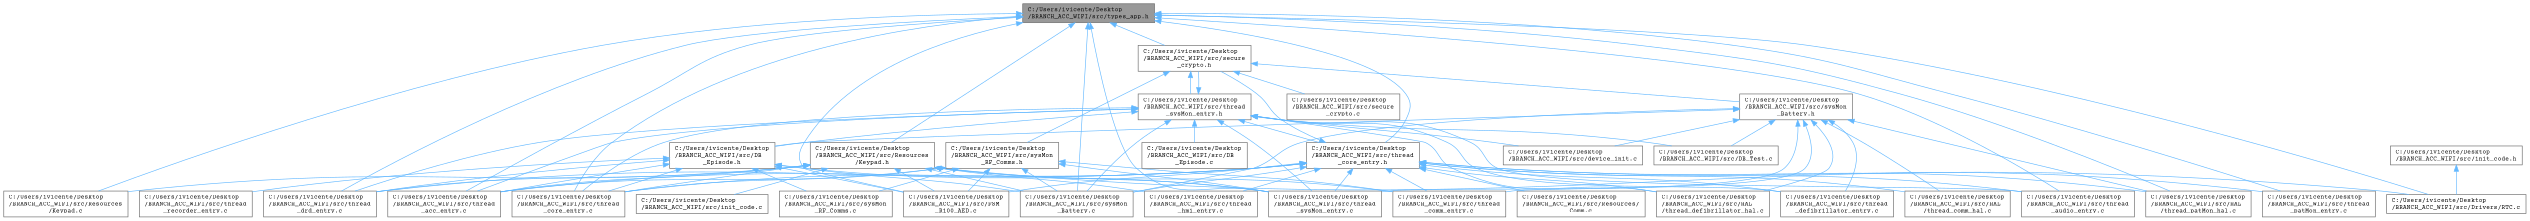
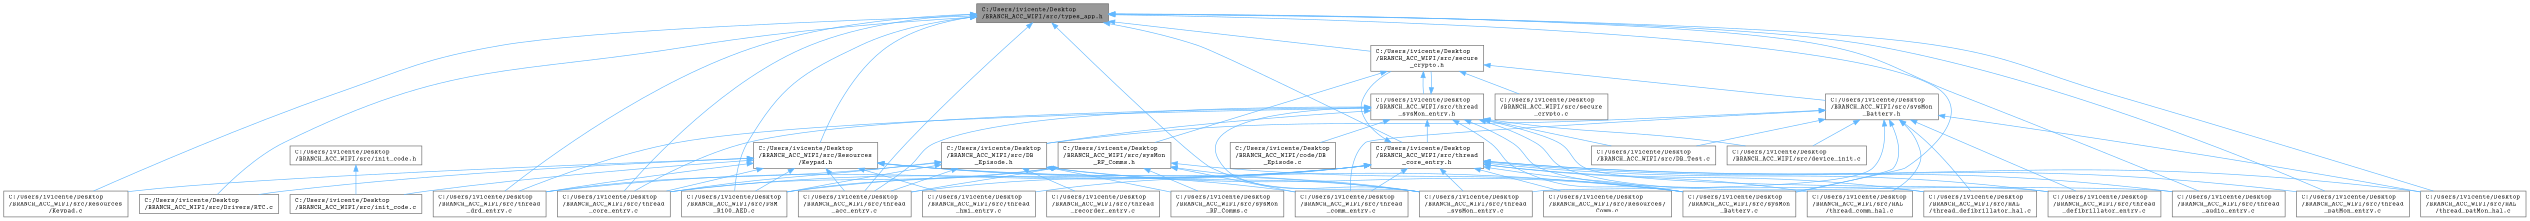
(1195, 155) -> (1283, 155)
(2456, 183) -> (356, 180)
